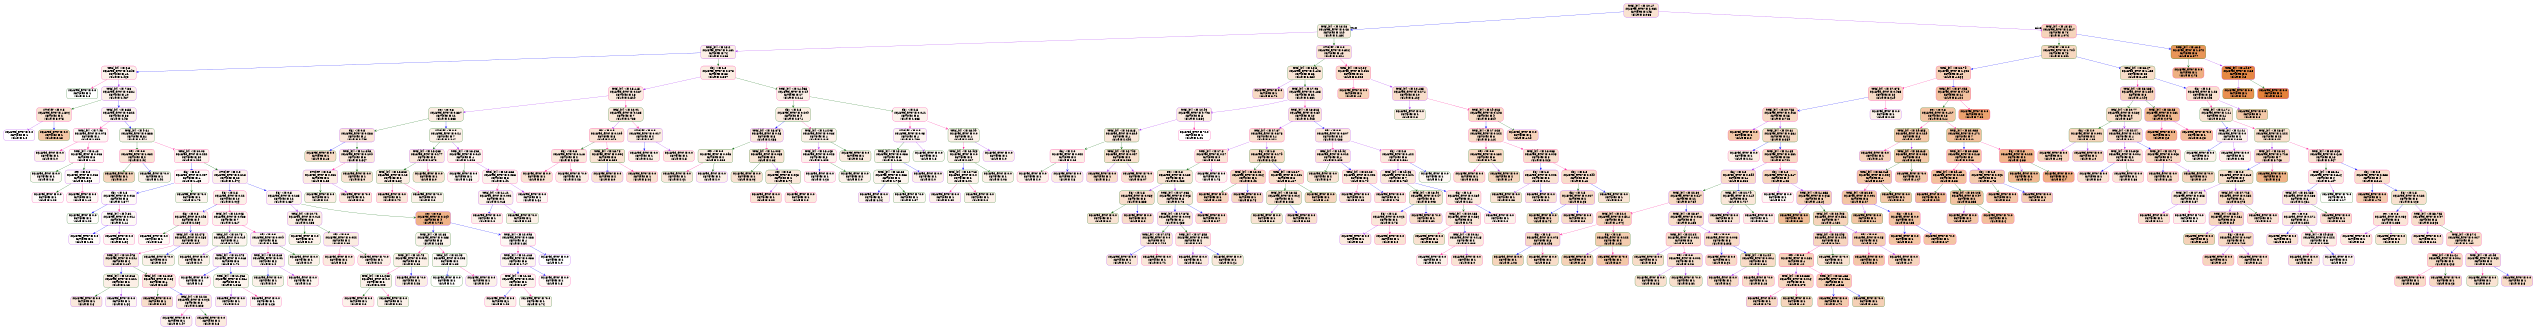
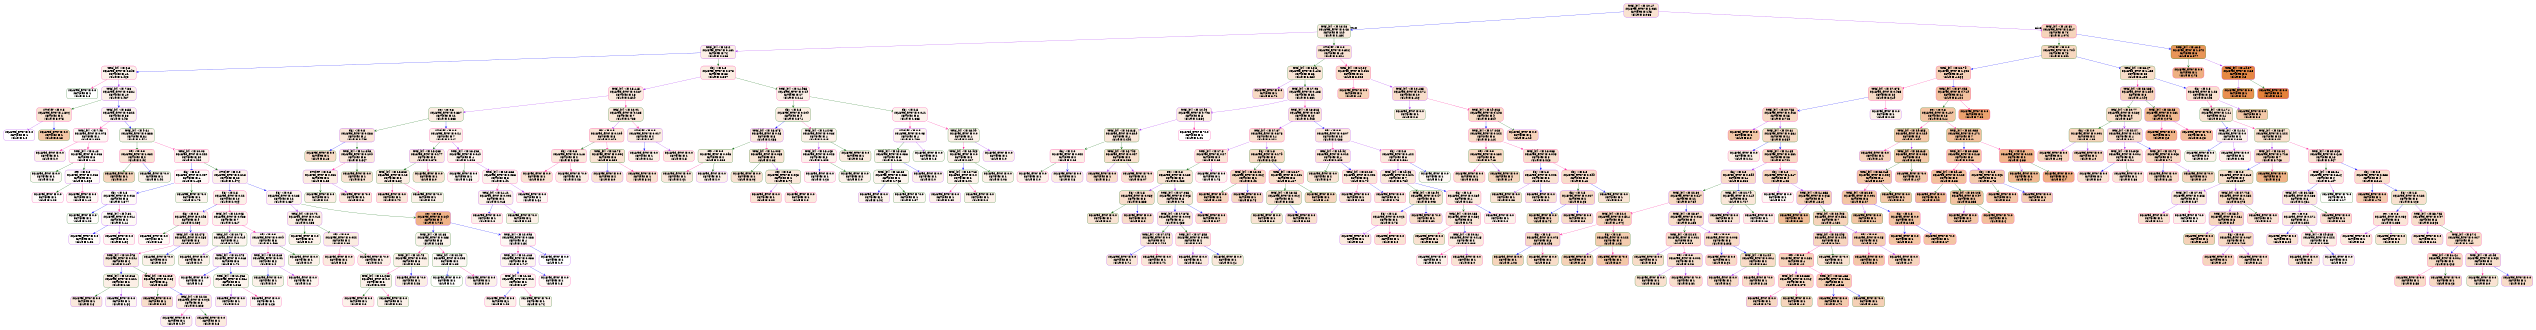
(446, 135) -> (446, 135)
(1686, 281) -> (1686, 281)
